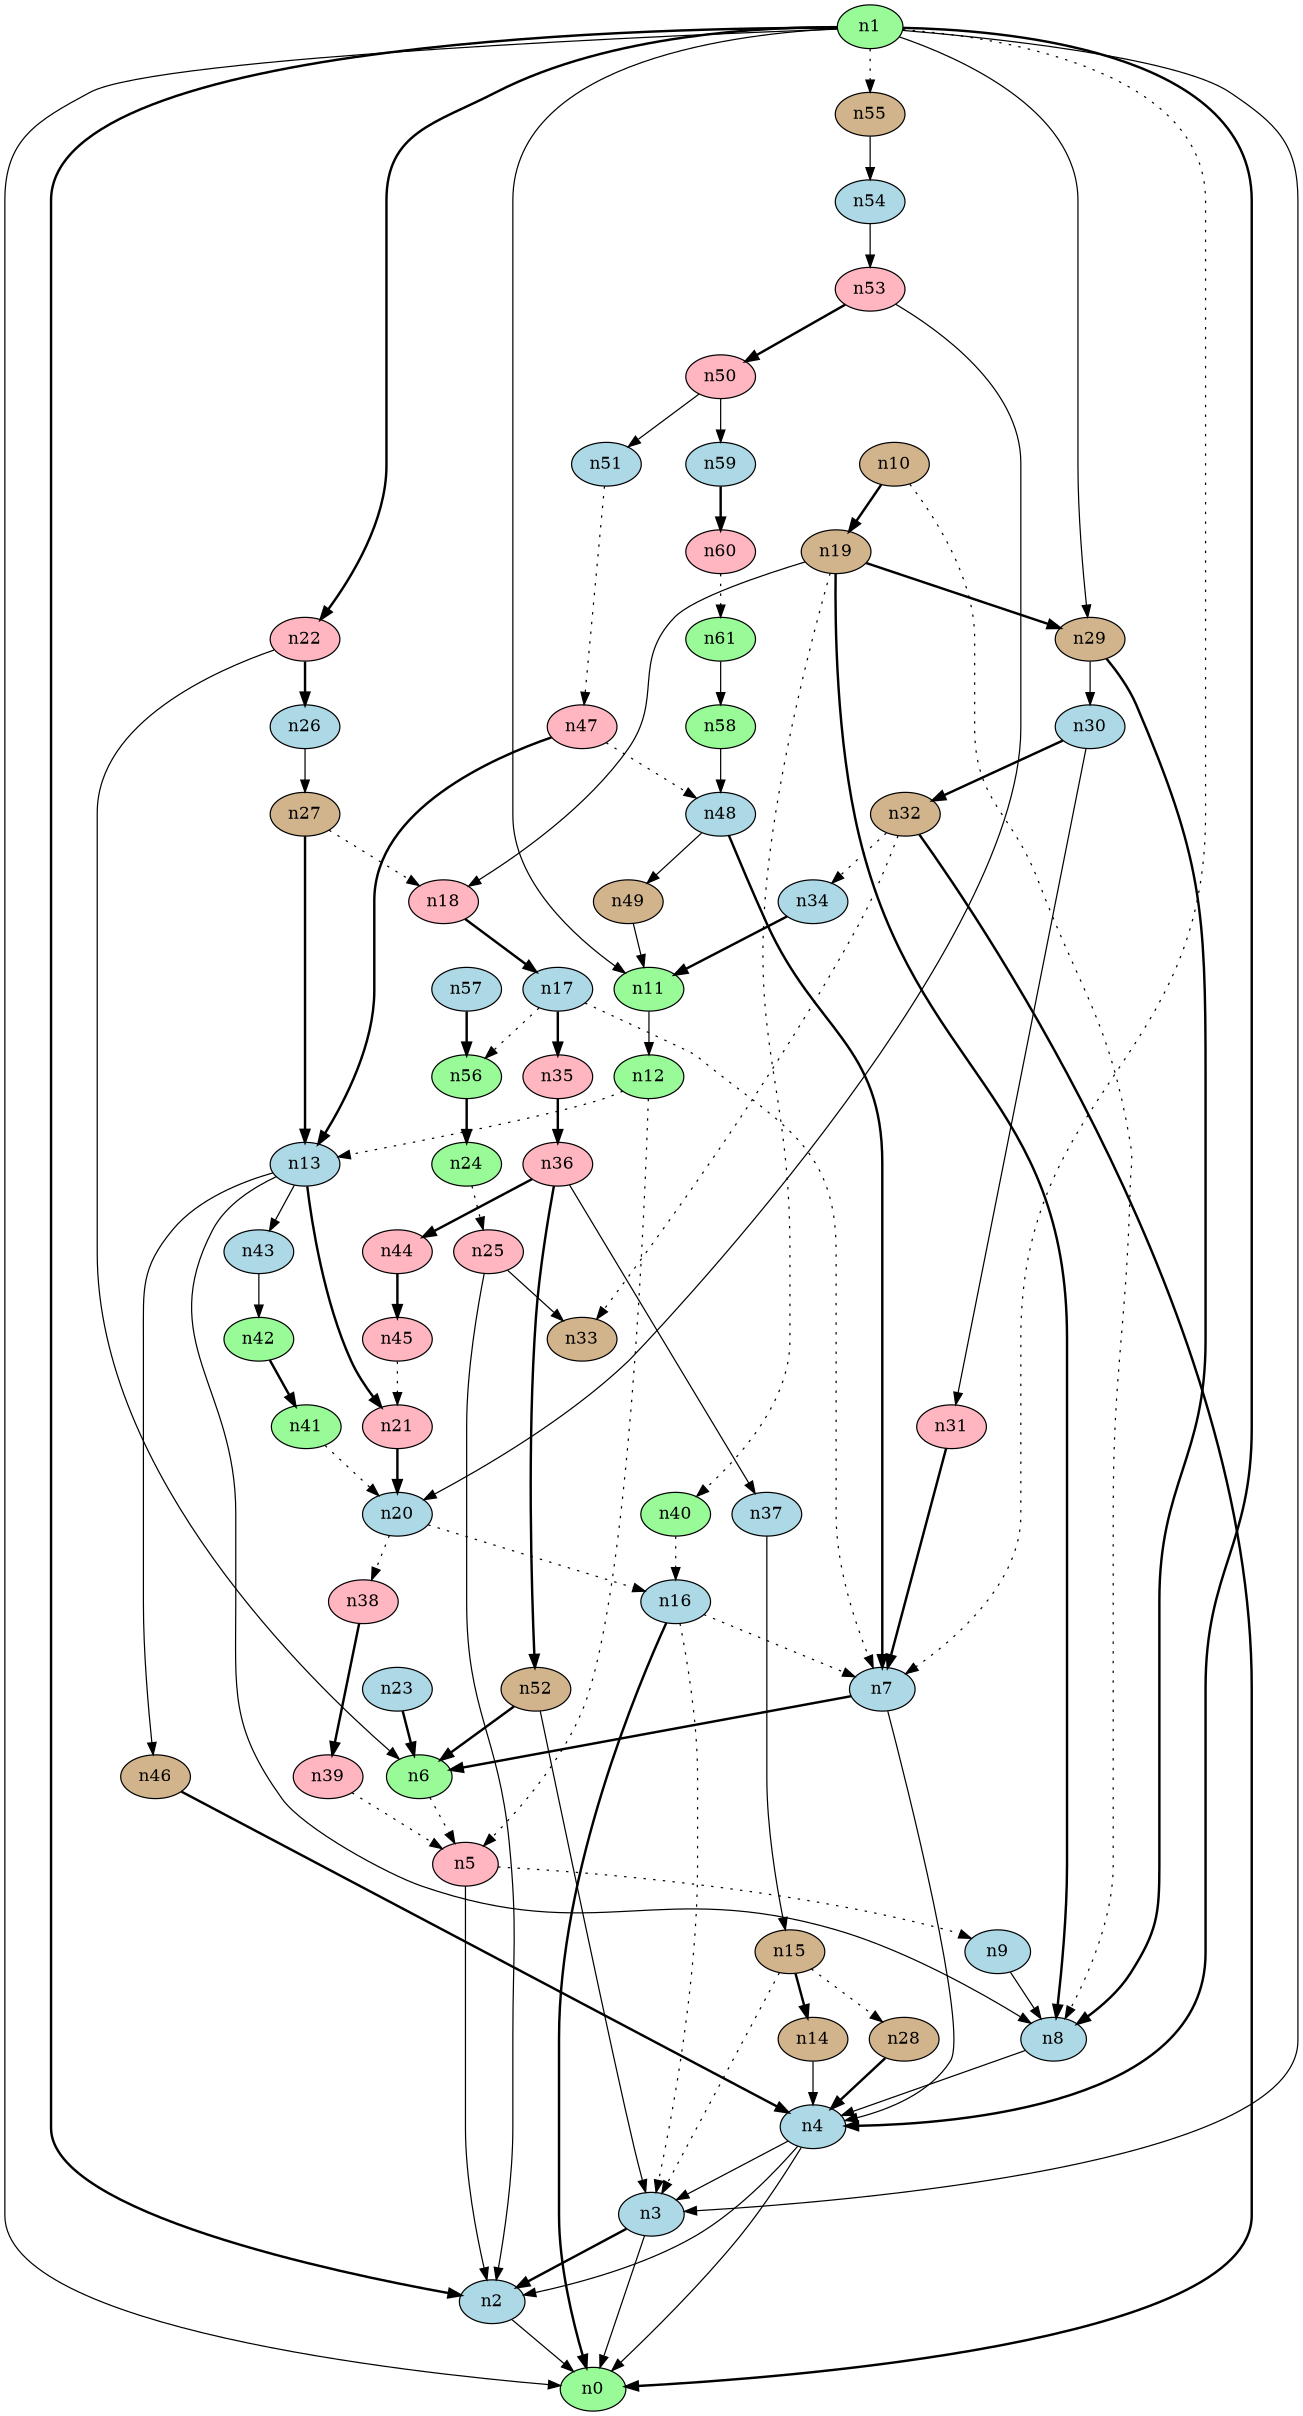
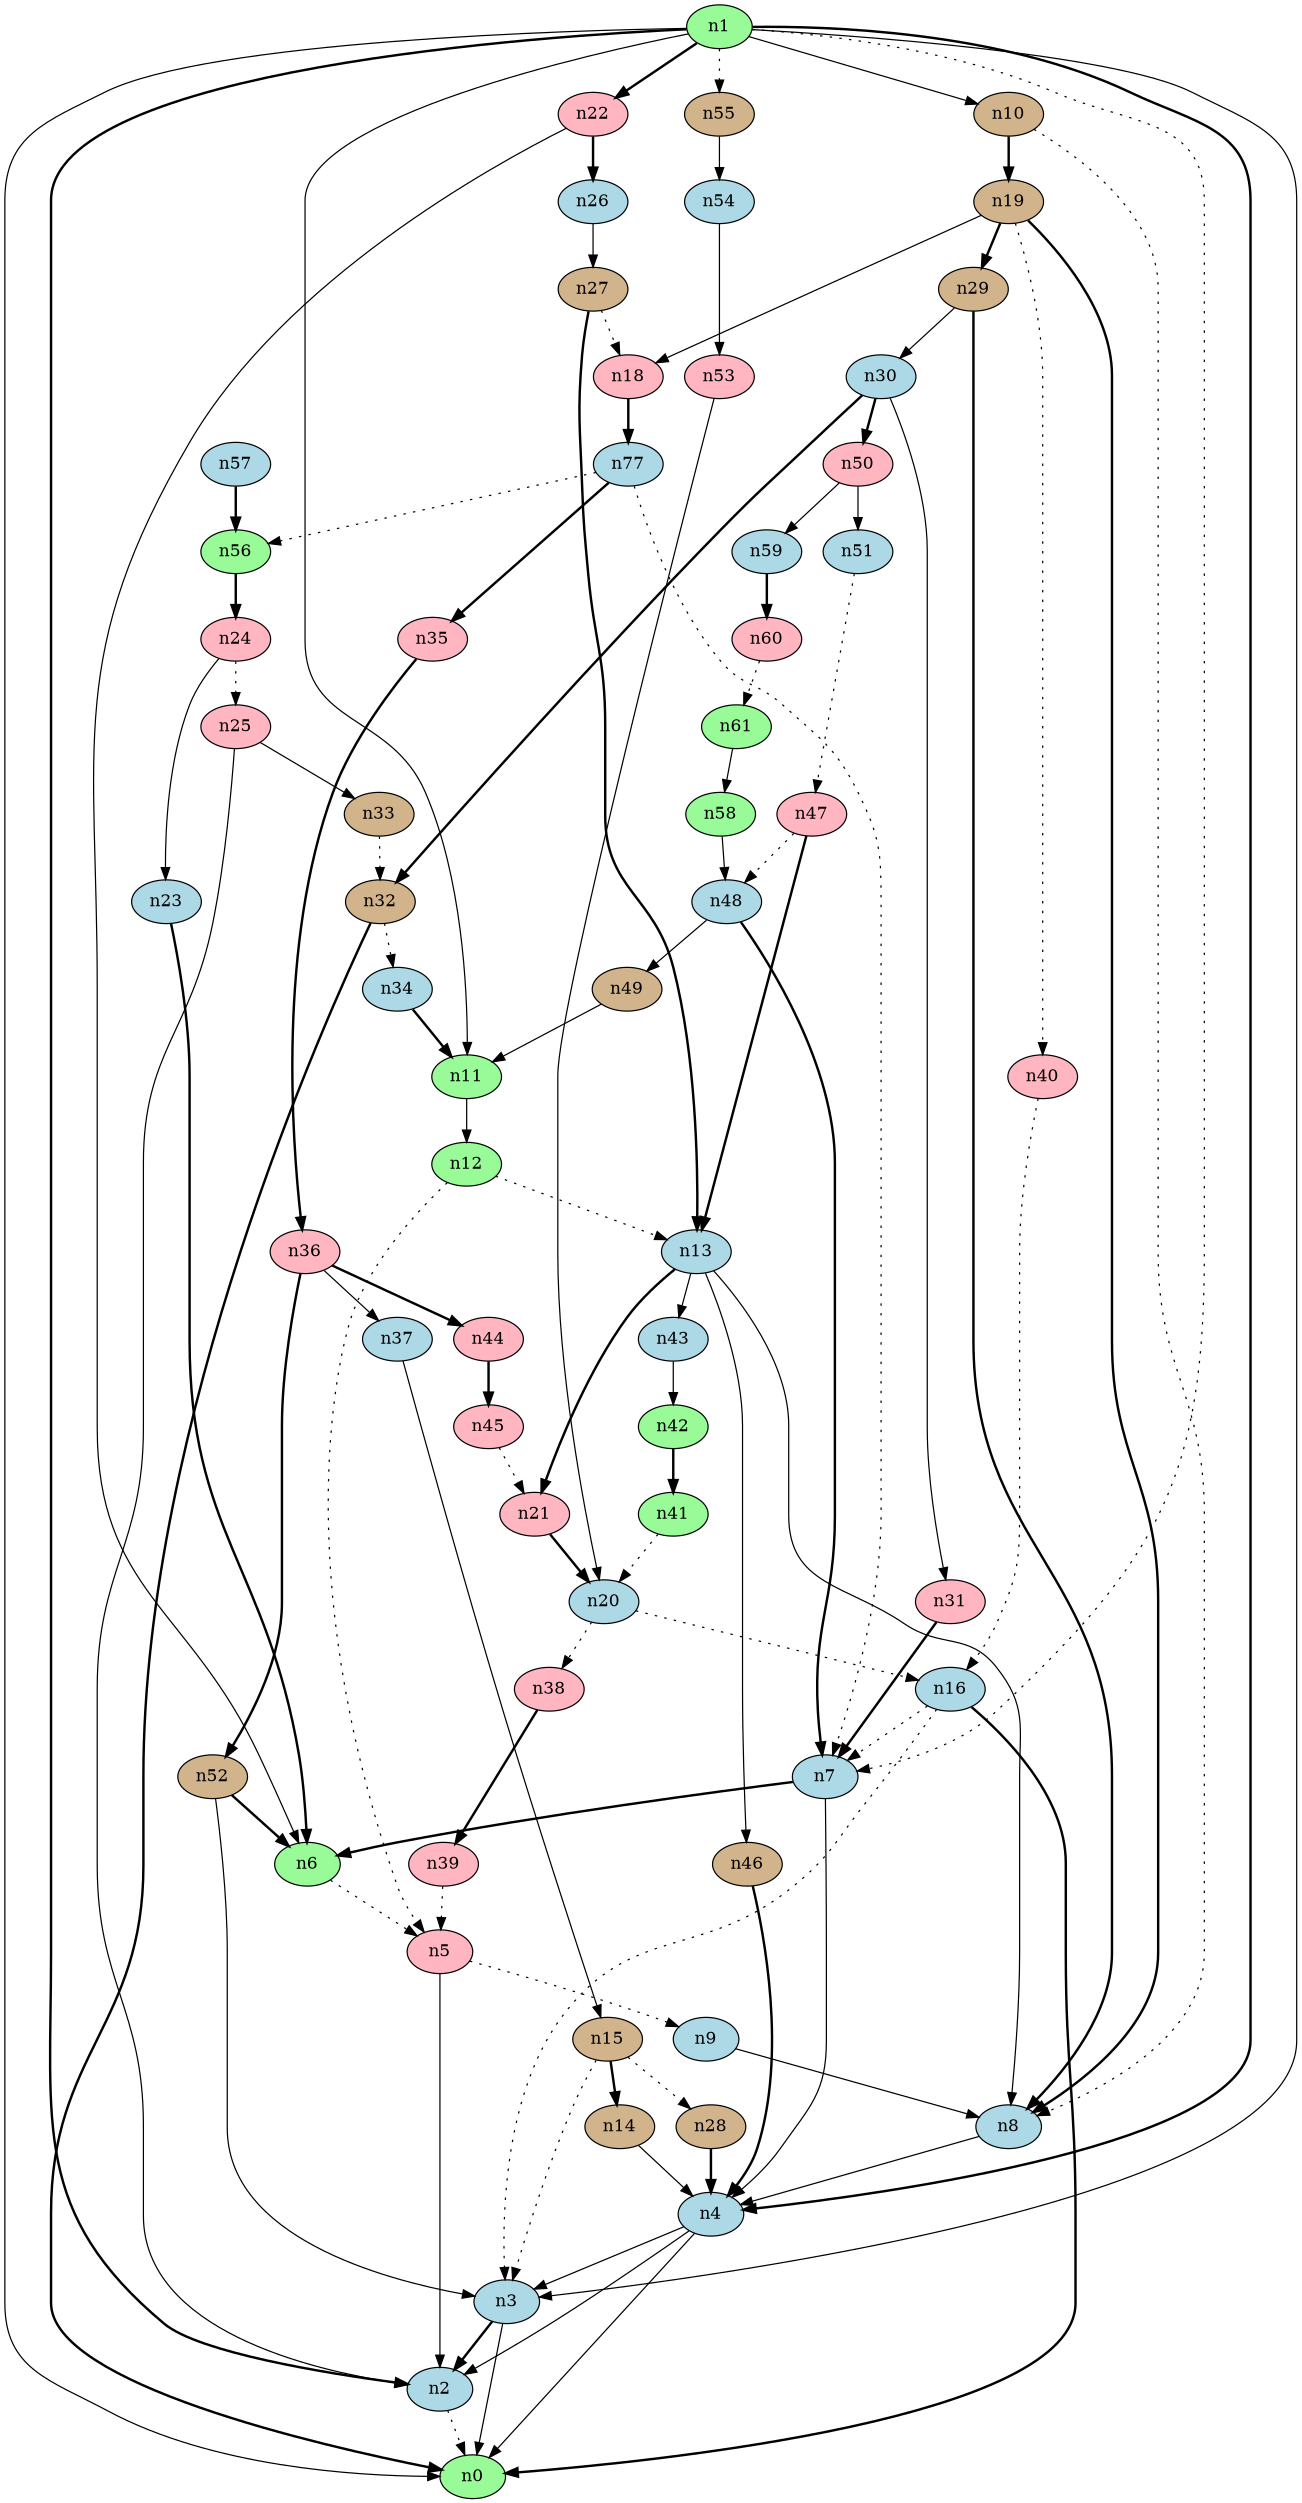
(1078, 275) -> (857, 69)
(801, 330) -> (871, 415)
none -> (175, 758)
(558, 989) -> (628, 464)
(765, 1081) -> (380, 852)
(467, 1164) -> (236, 639)
(676, 1514) -> (1043, 1077)
(538, 2342) -> (454, 2427)
